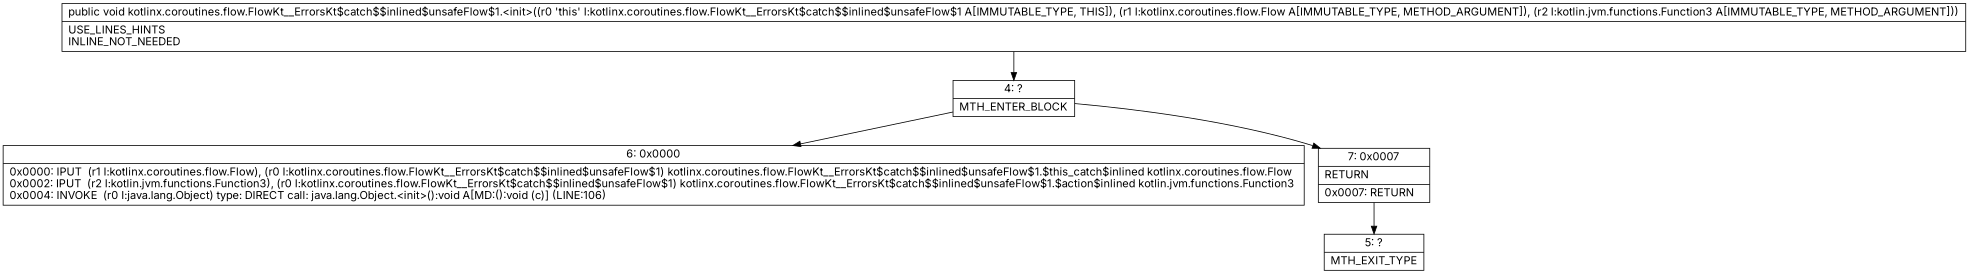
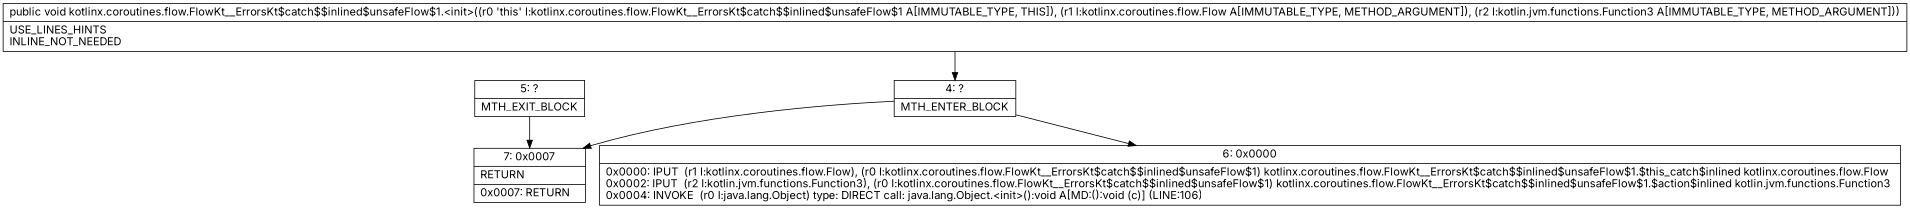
(1374, 214) -> (530, 128)
(1374, 261) -> (530, 107)
